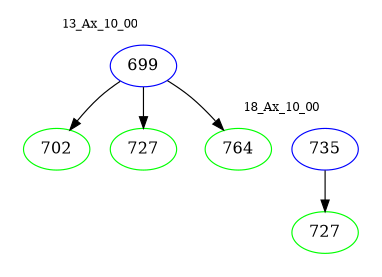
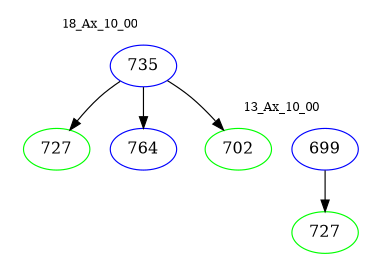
(97, 99) -> (203, 109)
(203, 109) -> (143, 102)
(238, 149) -> (143, 149)
